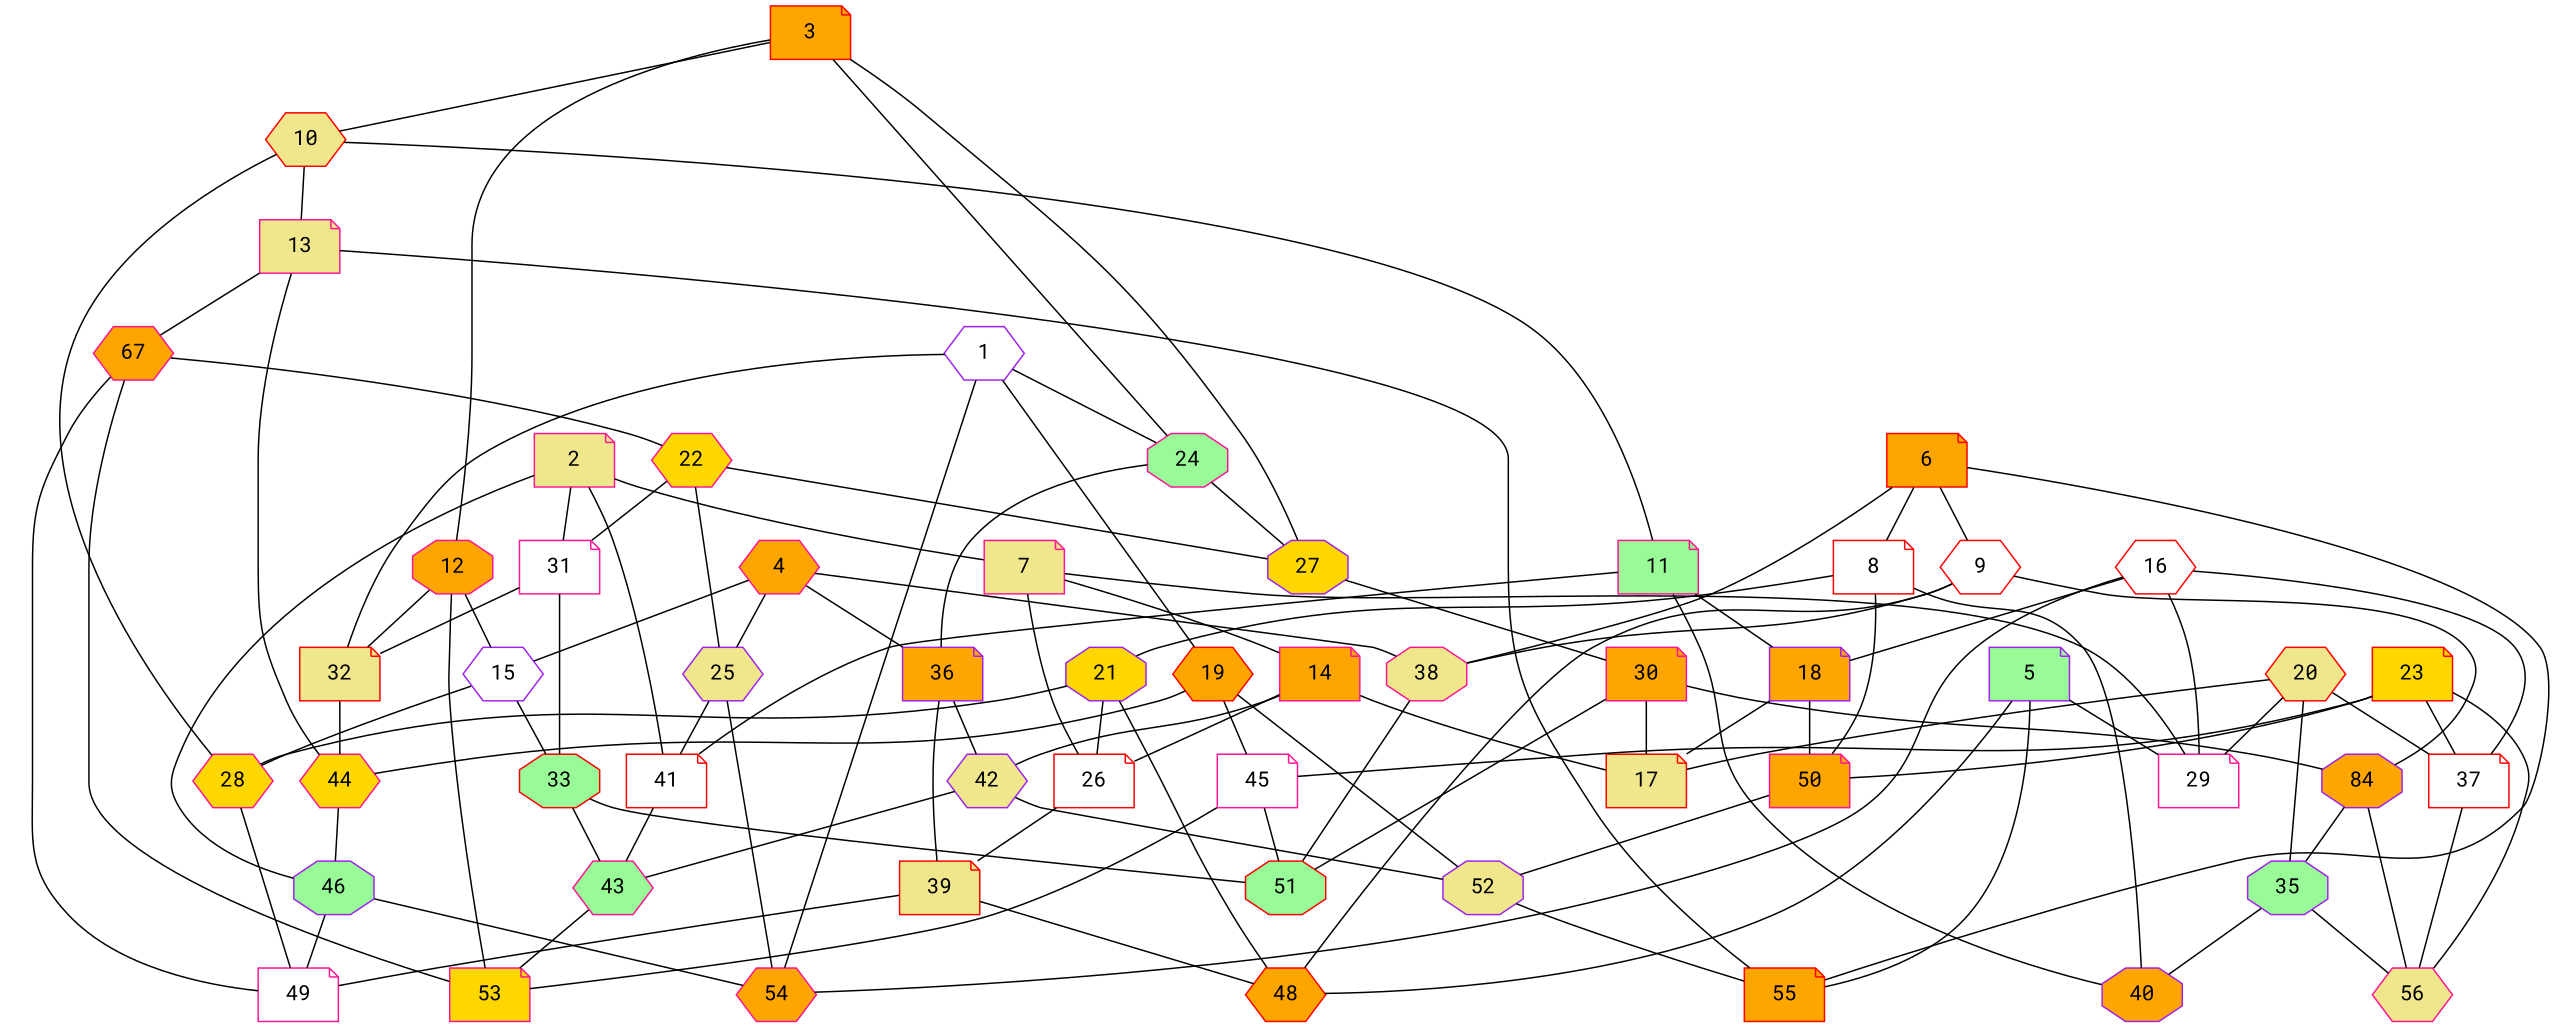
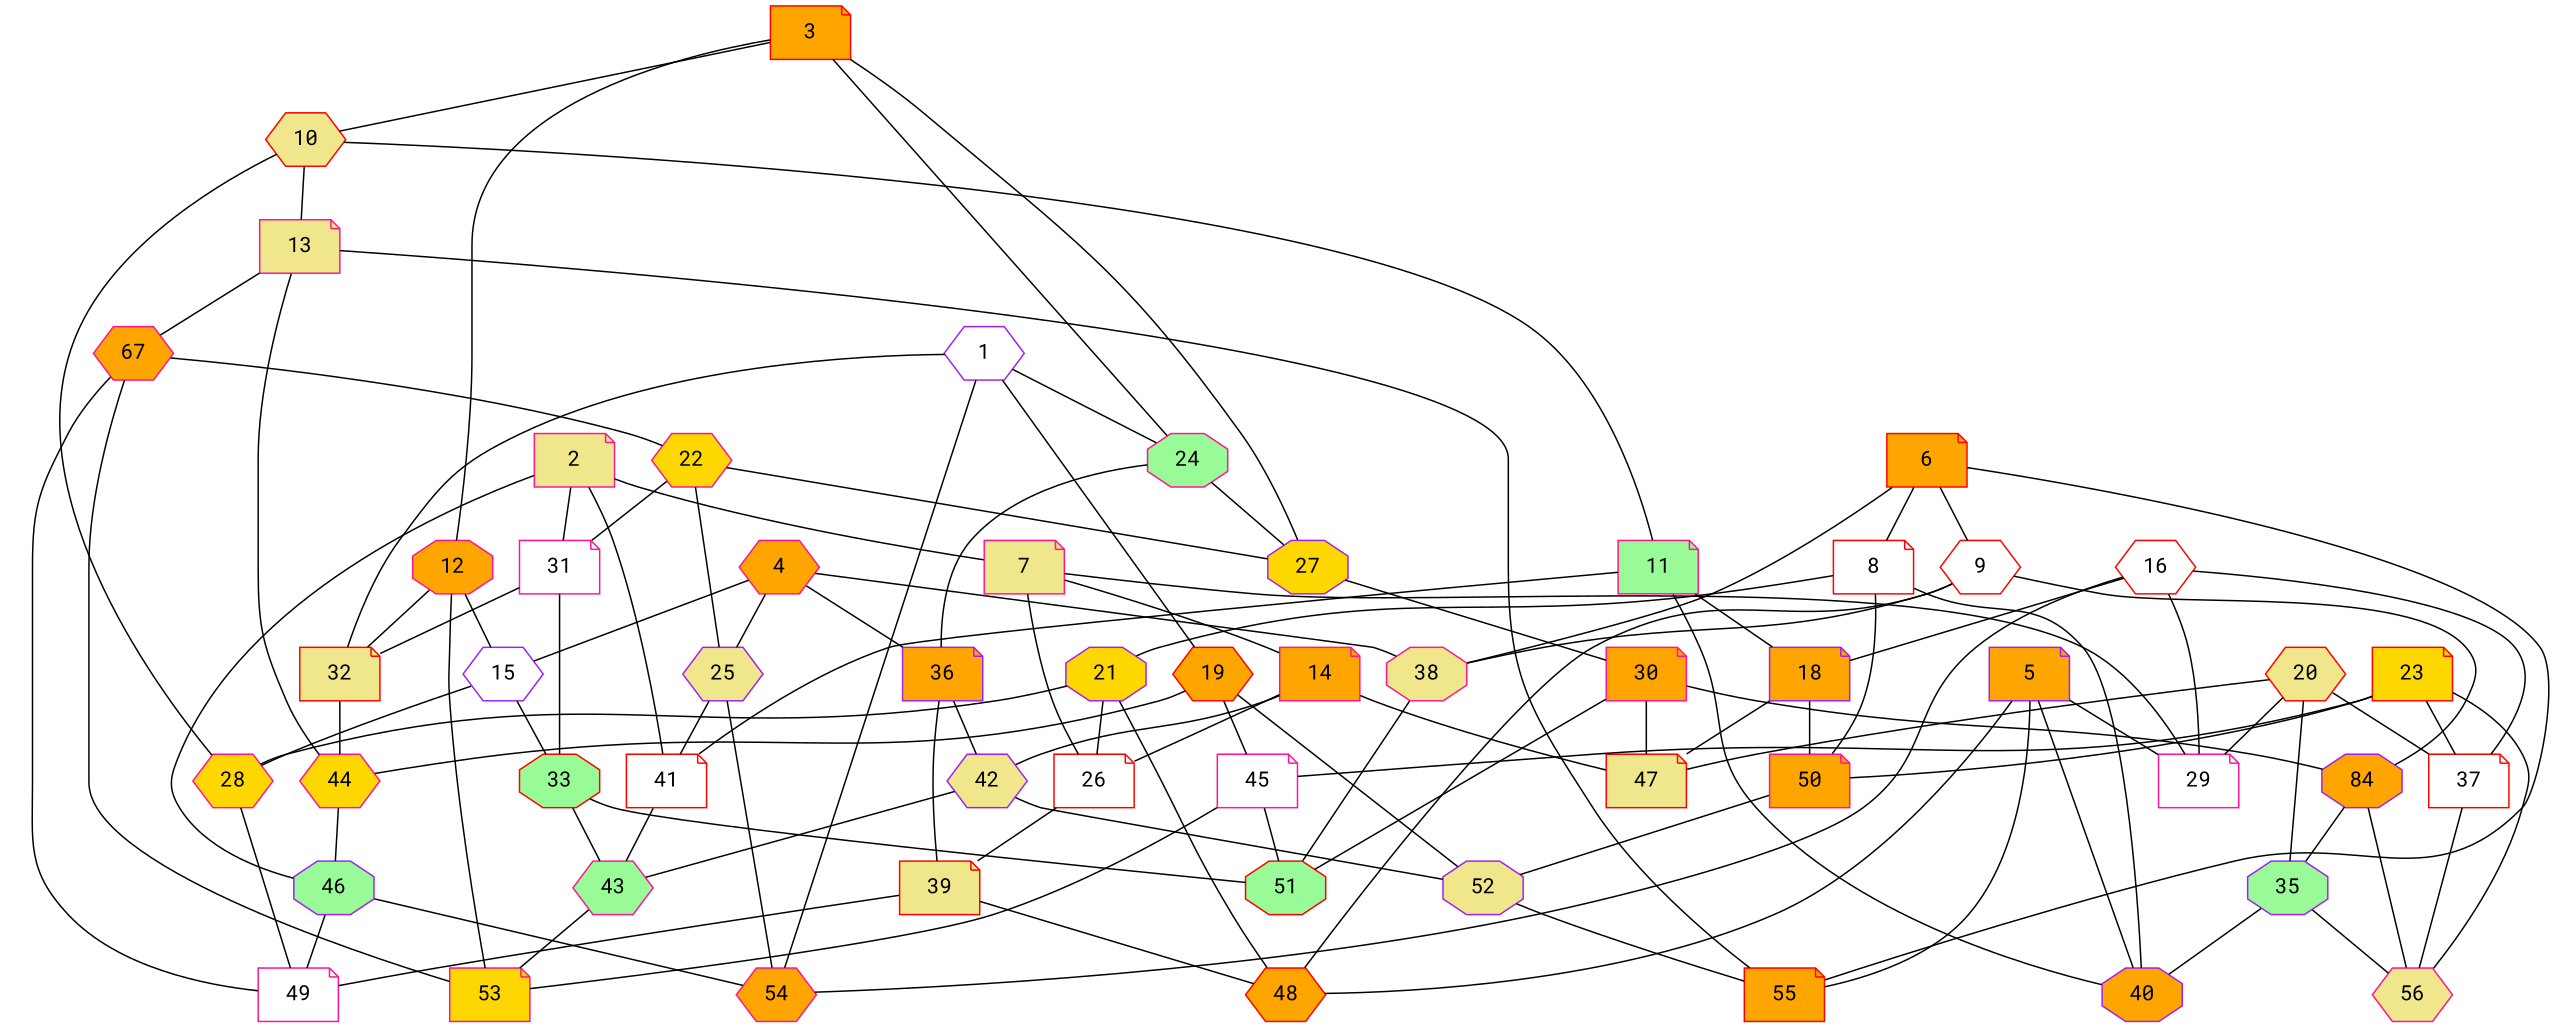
(2029, 674) -> (2029, 674)
(1646, 781) -> (1646, 781)
none -> (2086, 834)
